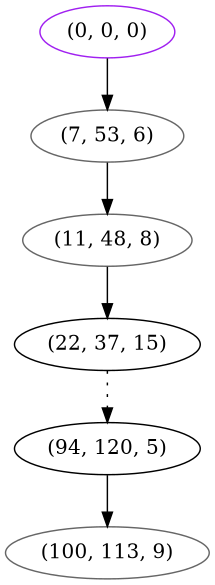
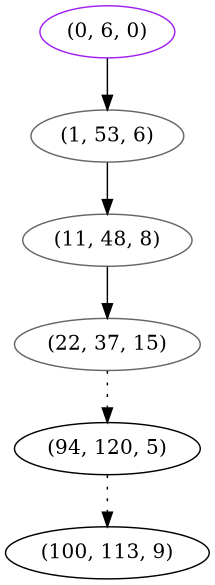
(107, 32) -> (107, 32)
(107, 136) -> (107, 136)
(107, 344) -> (107, 344)
(107, 494) -> (107, 494)
(107, 553) -> (107, 553)
